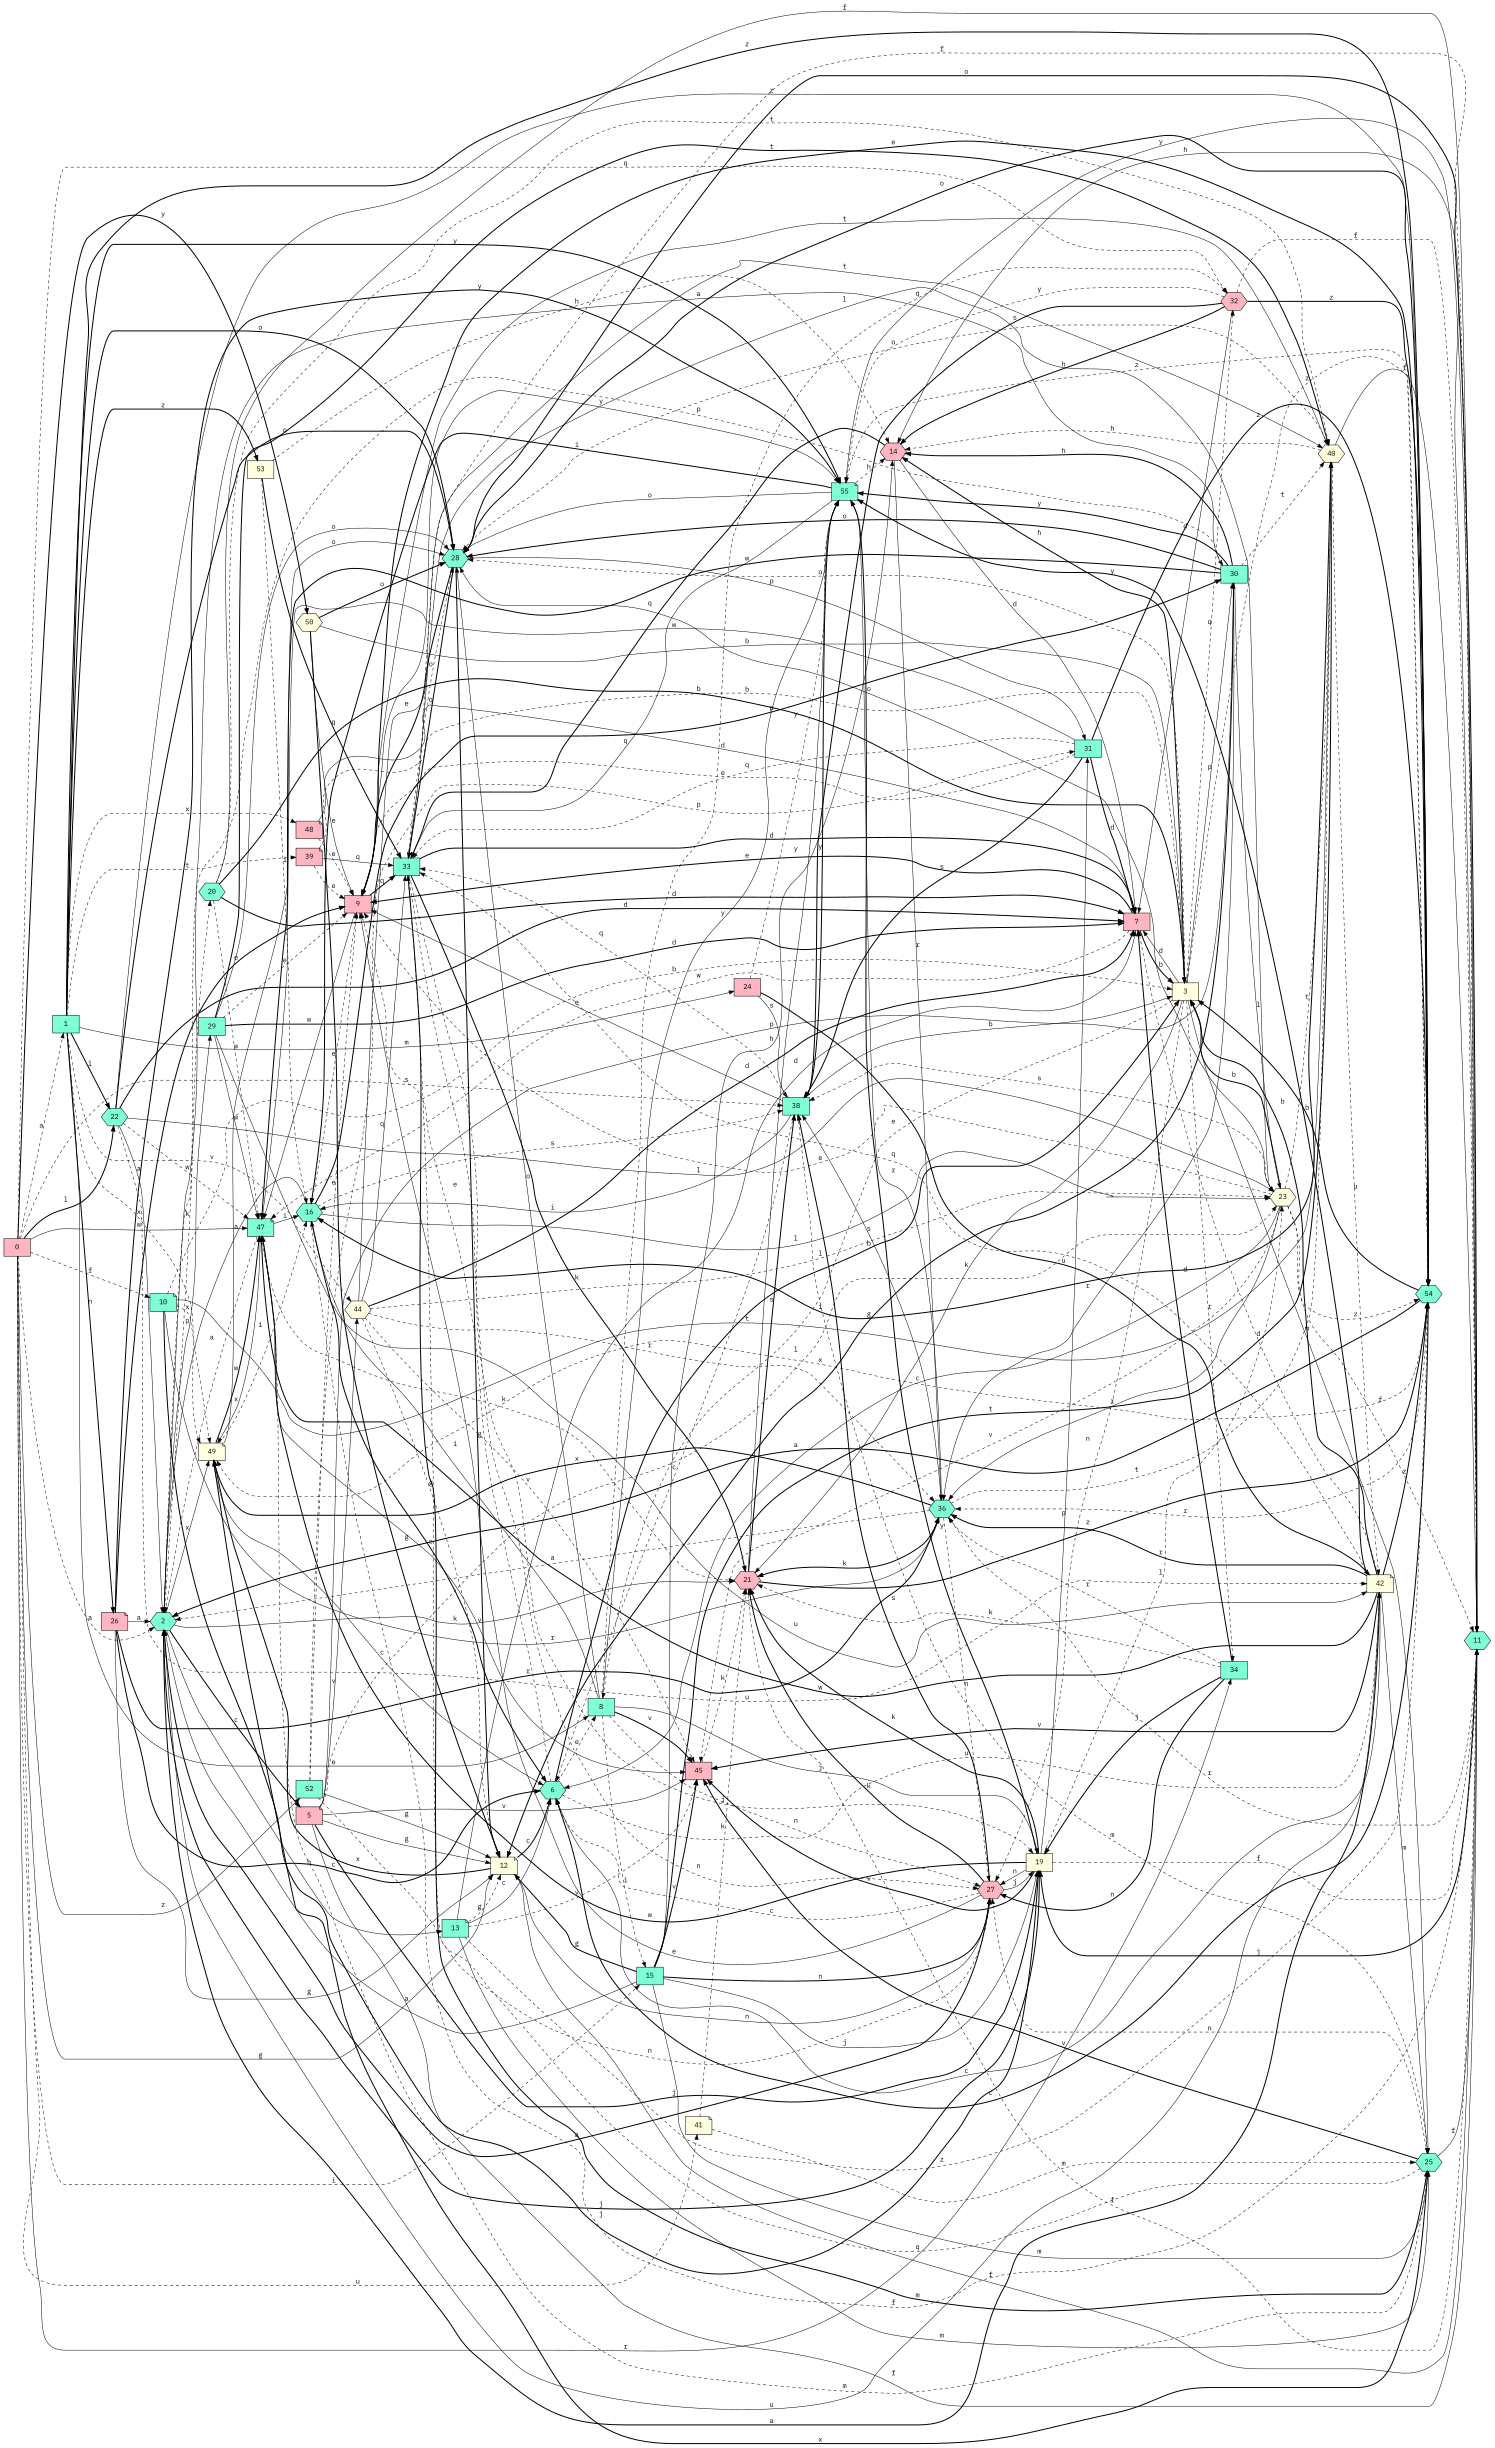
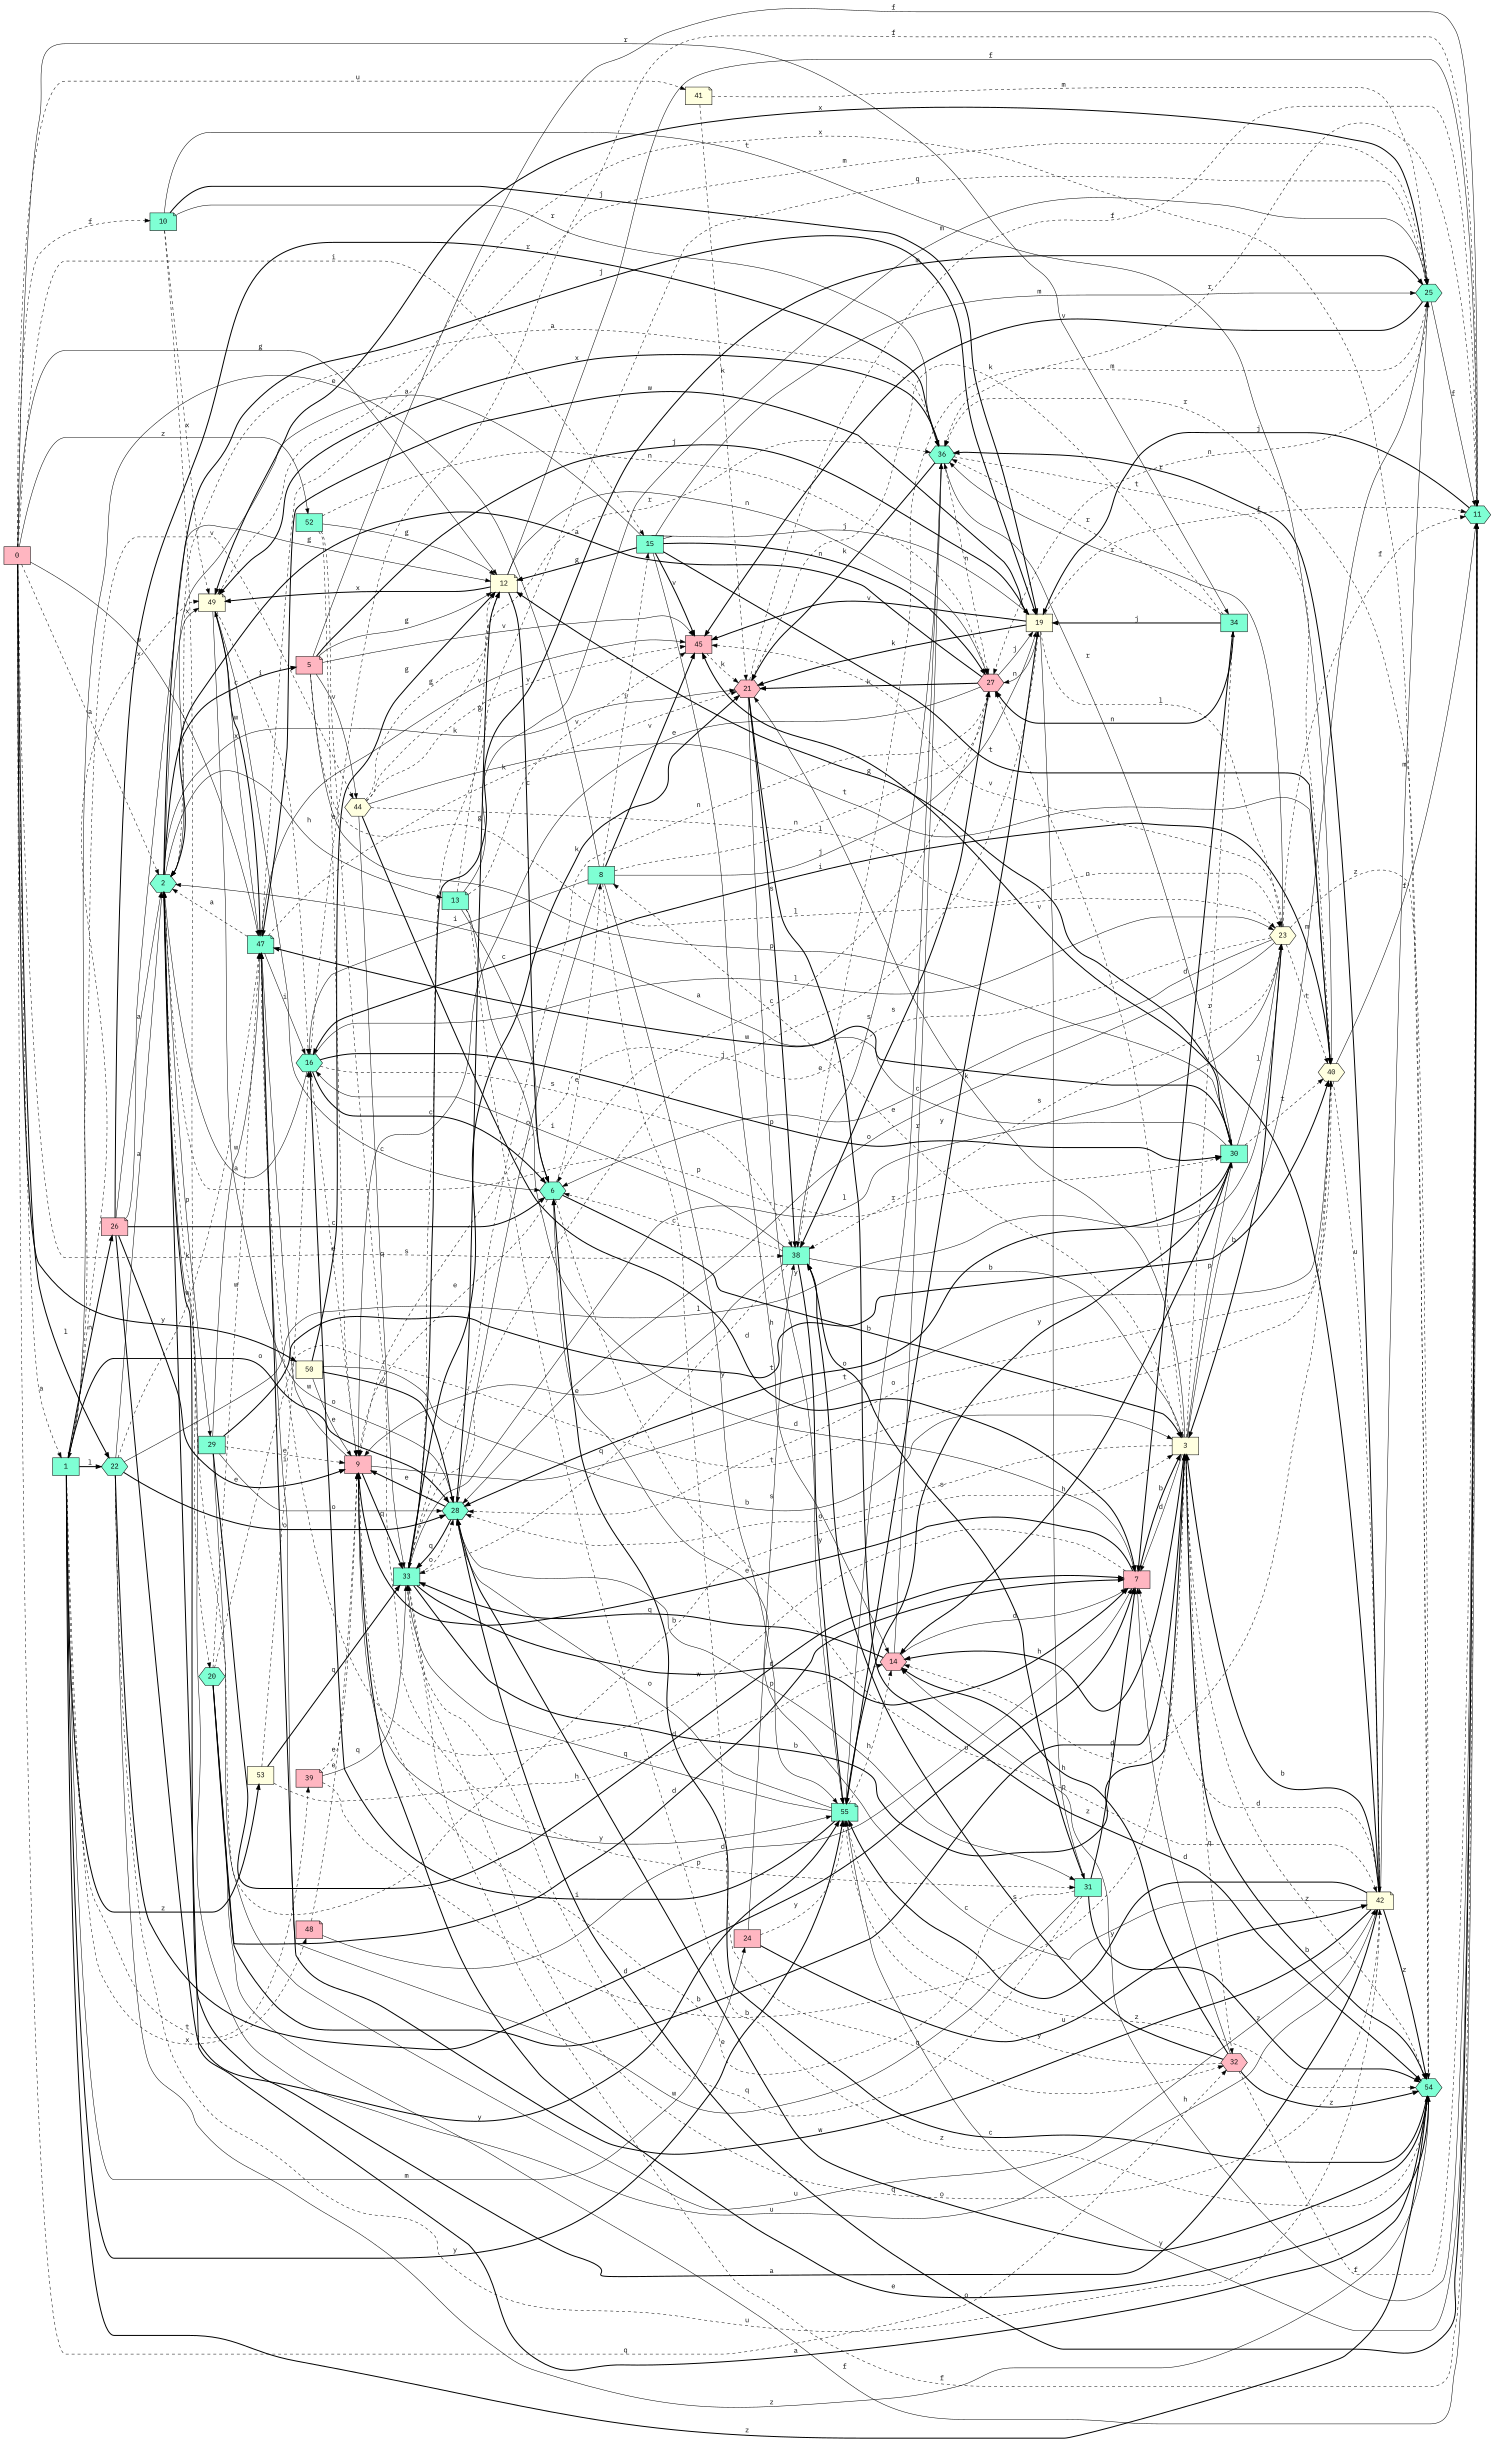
(309, 622) -> (309, 1370)
(84, 1591) -> (107, 548)
none -> (920, 1835)
